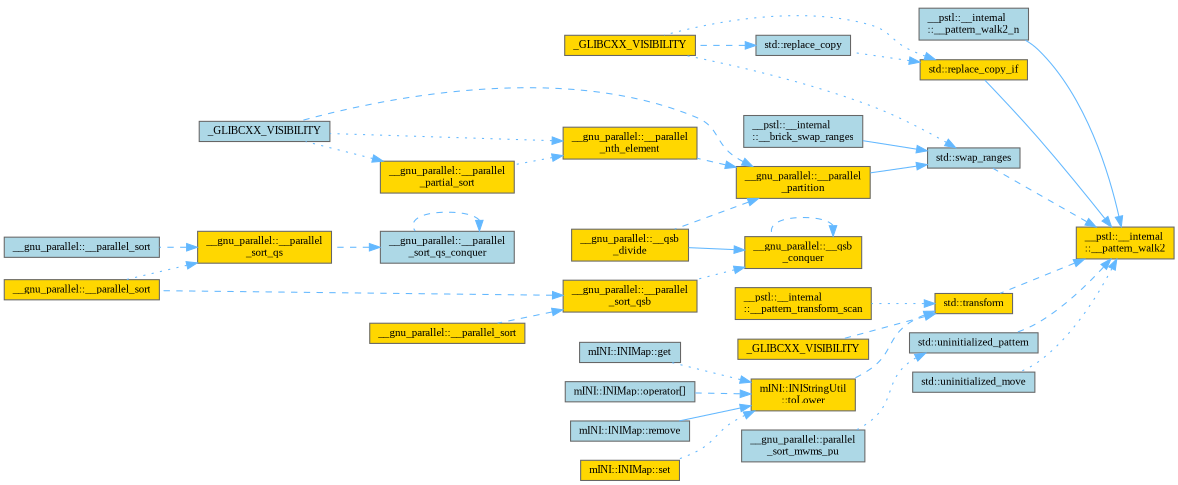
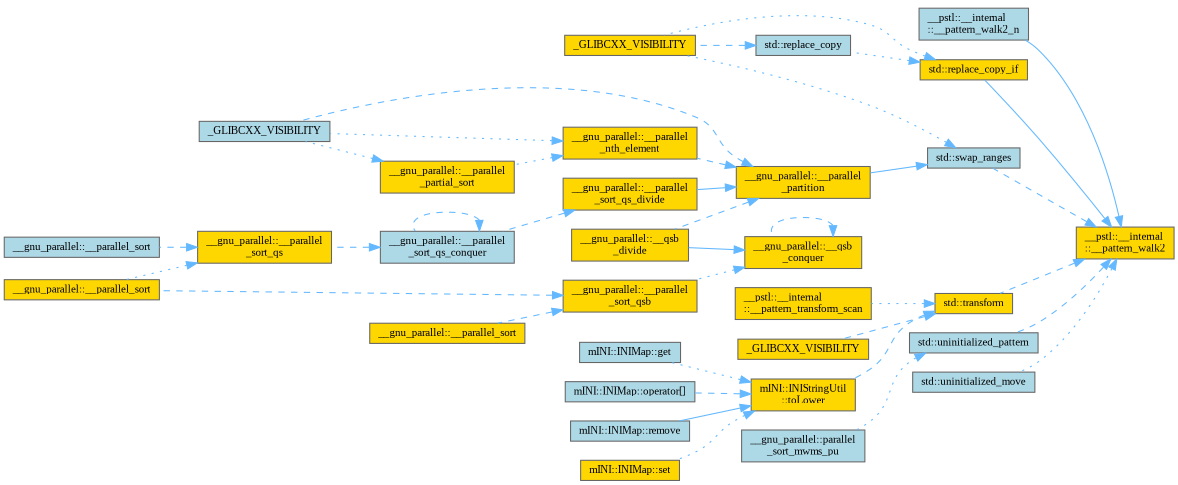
(803, 131) -> none
none -> (630, 194)
